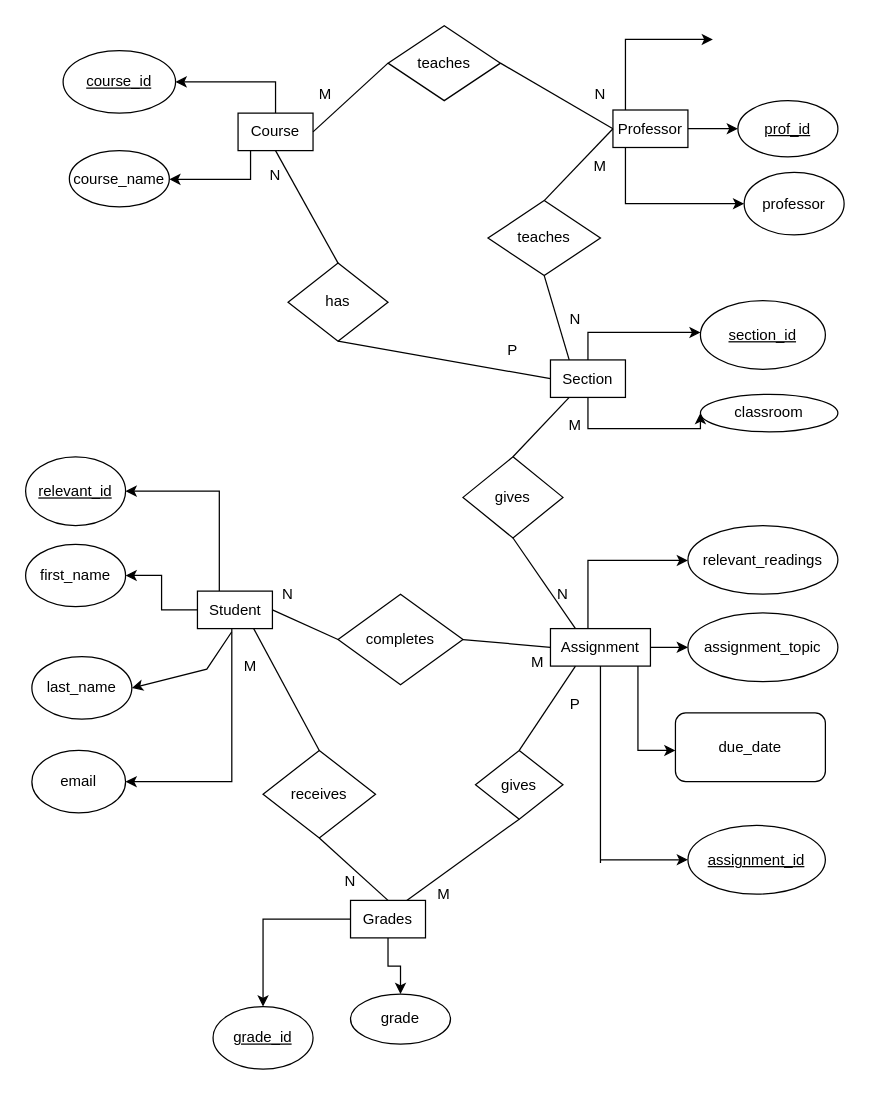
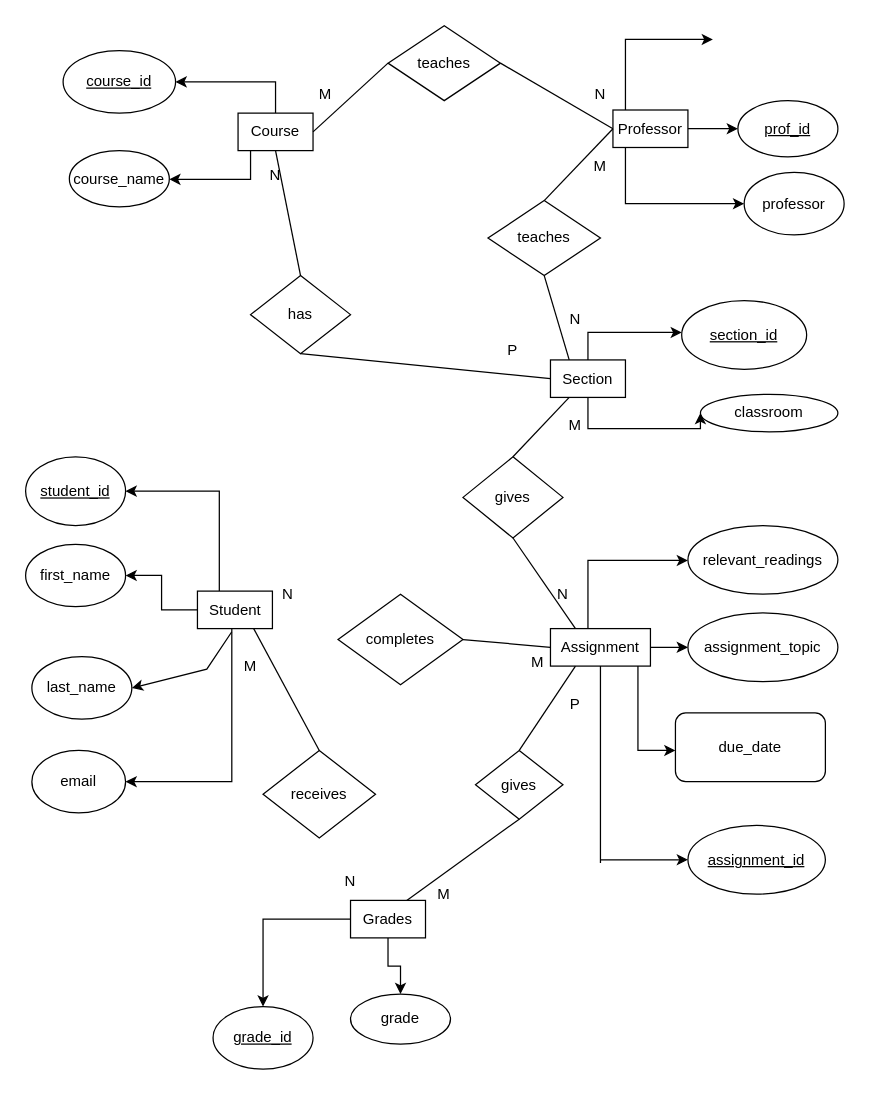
(338, 302) -> (301, 315)
(763, 335) -> (744, 335)
(76, 492) -> (76, 492)
(304, 624) -> none
(354, 870) -> none
